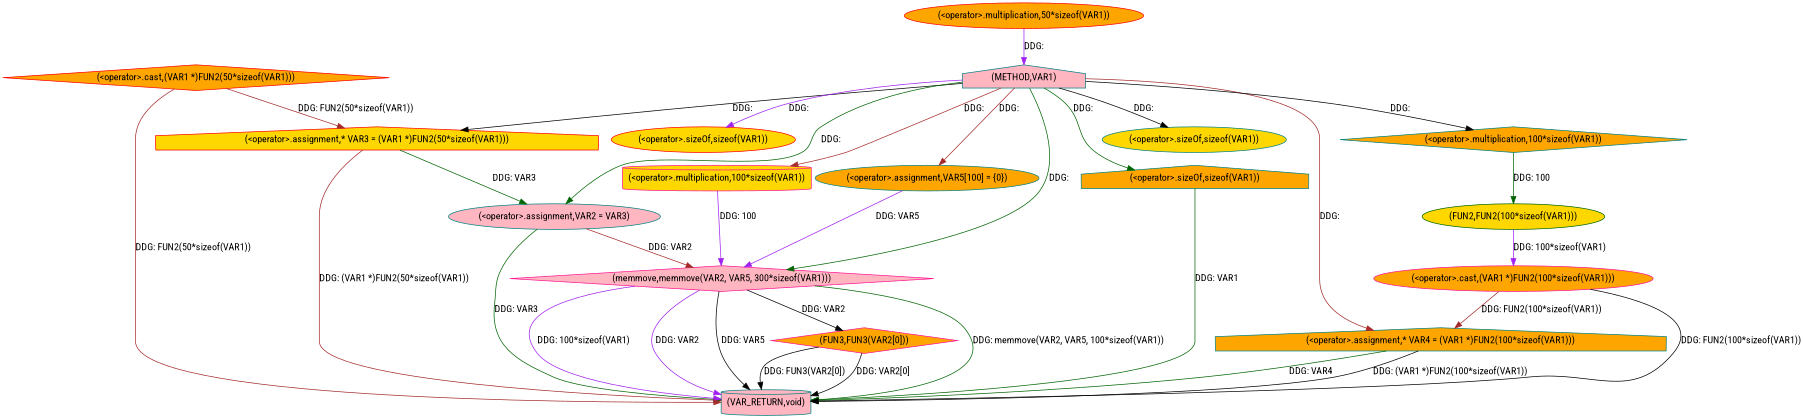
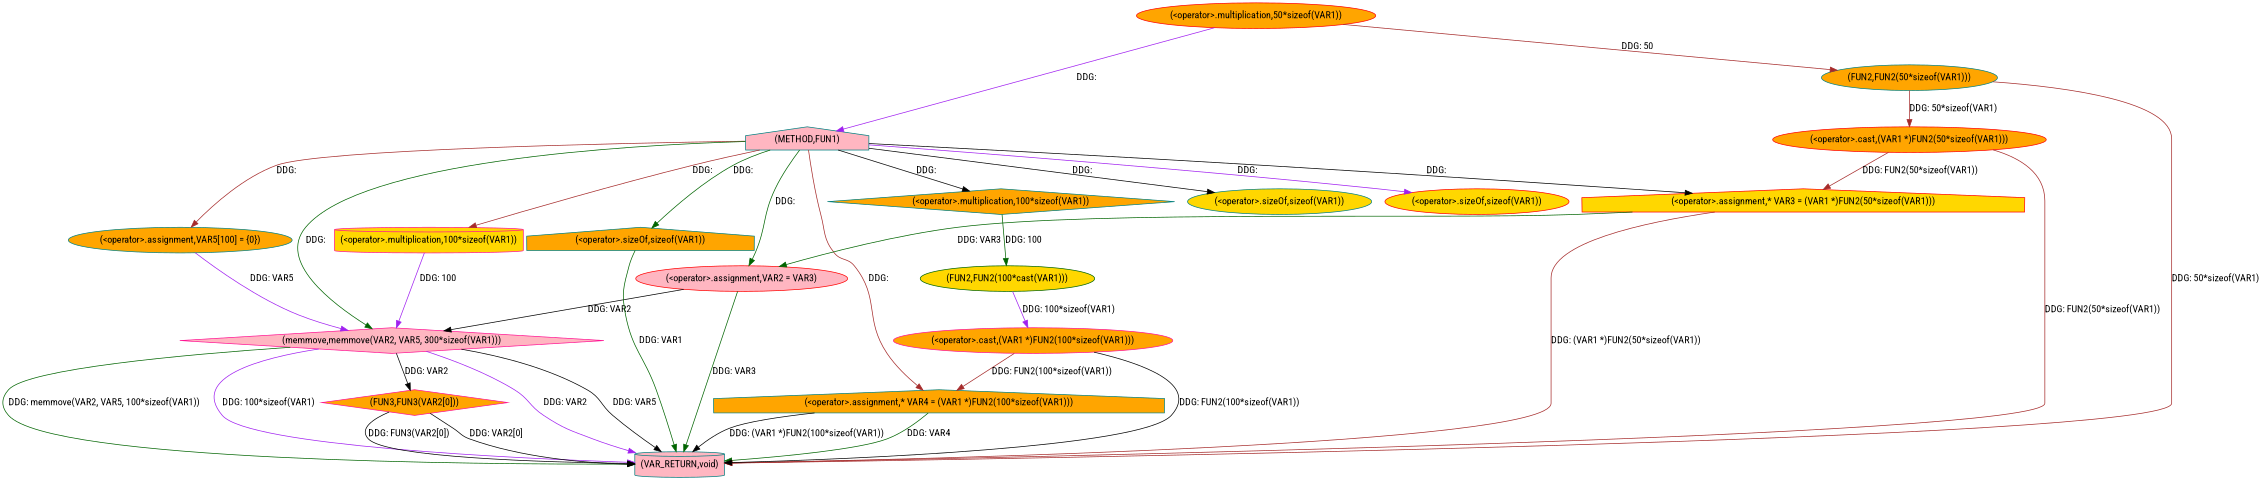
(196, 78) -> (1909, 140)
(1024, 78) -> (807, 140)
none -> (1909, 78)
(554, 217) -> (742, 279)
(1513, 217) -> (1007, 279)
(636, 247) -> (567, 309)
